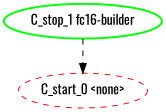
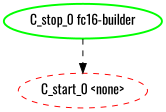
(83, 21) -> (83, 21)
